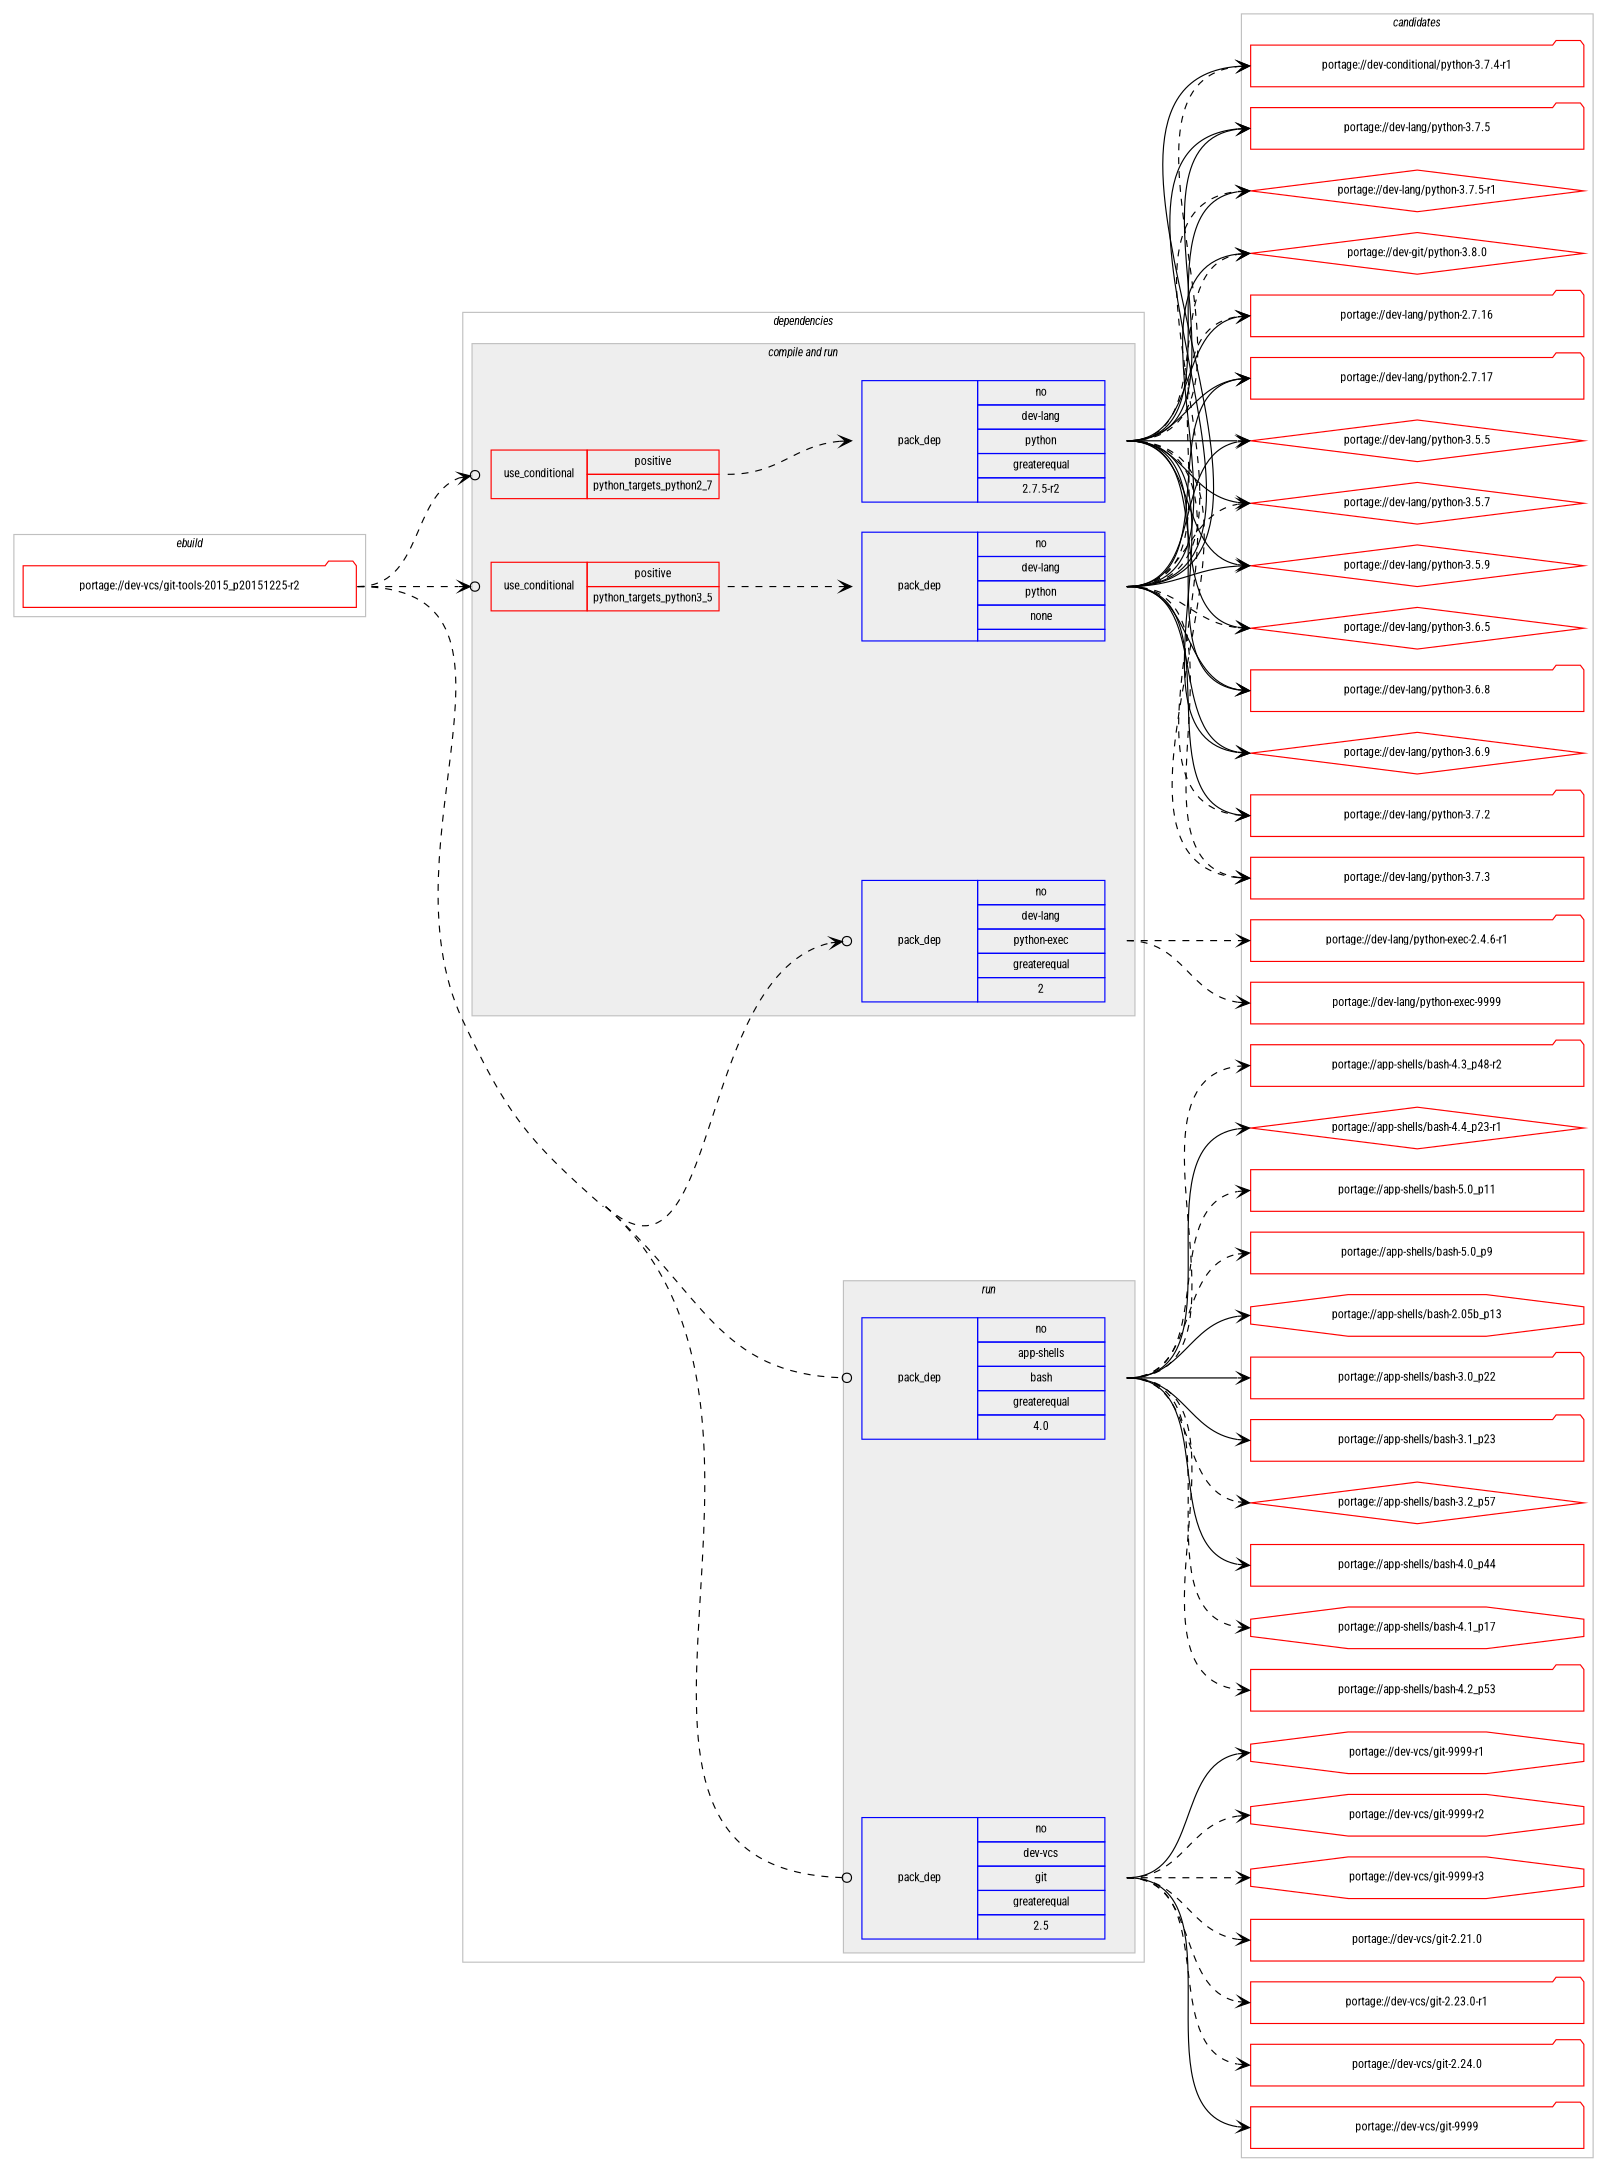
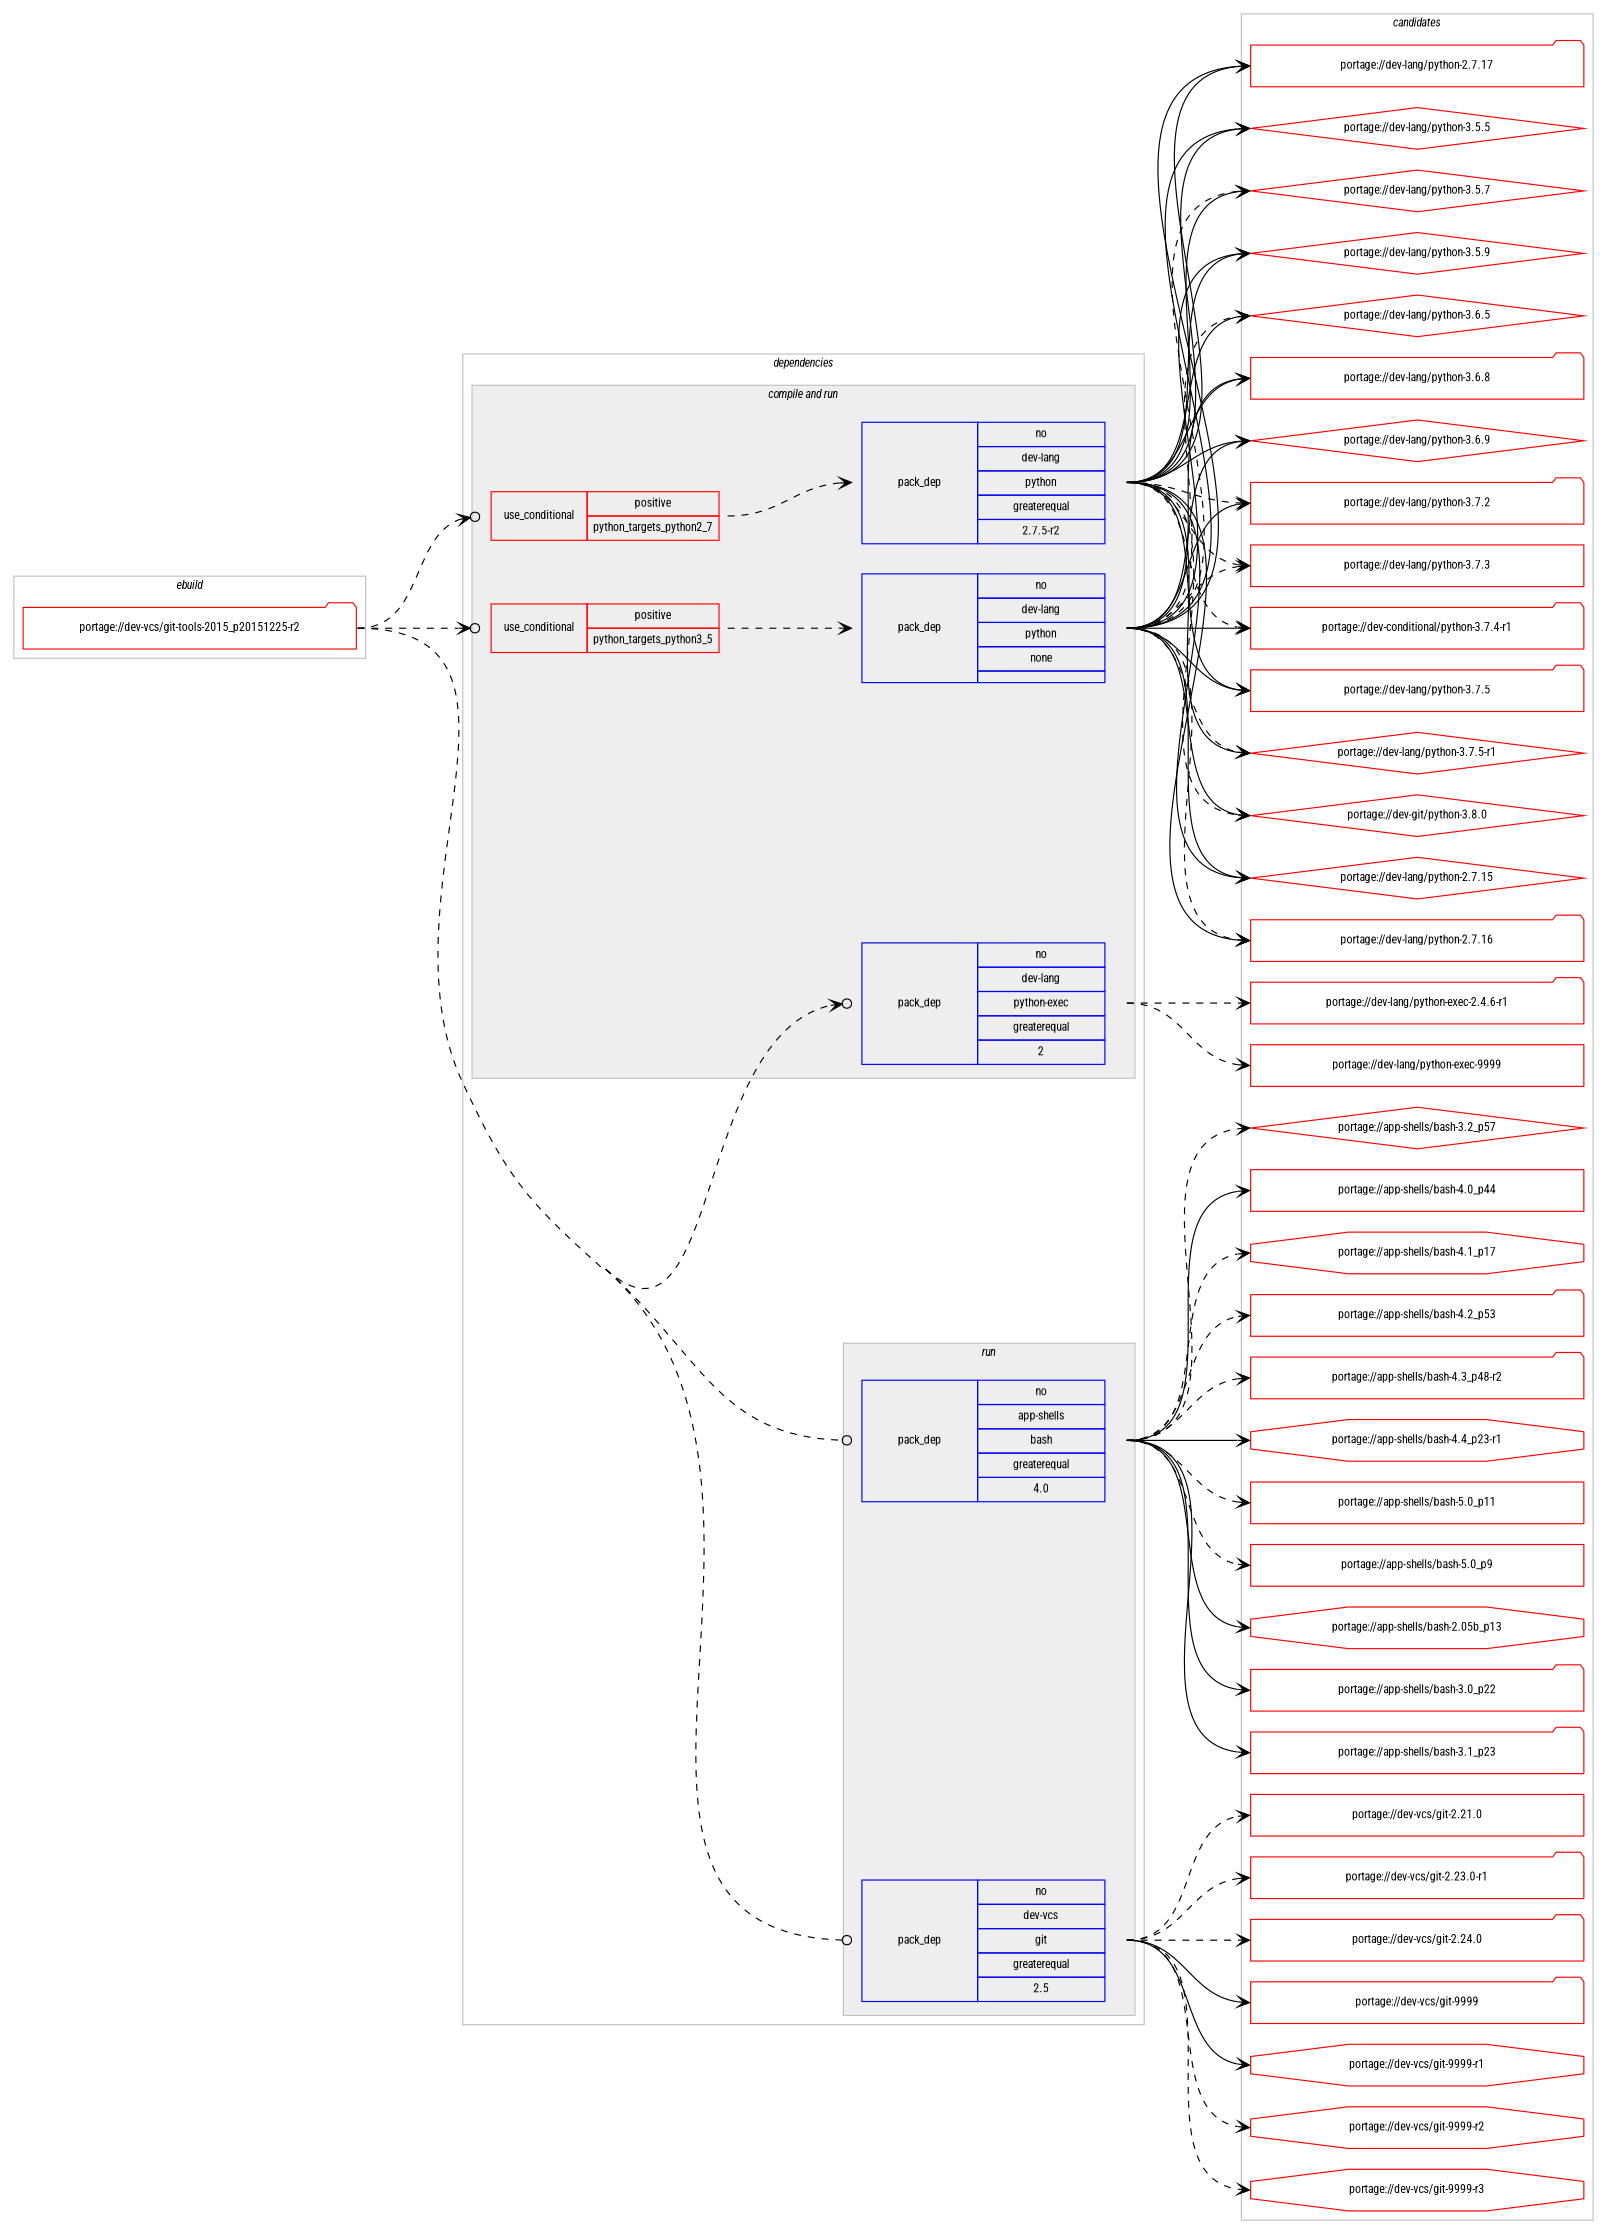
none -> (1417, 878)
(1417, 1128) -> (1417, 1440)
